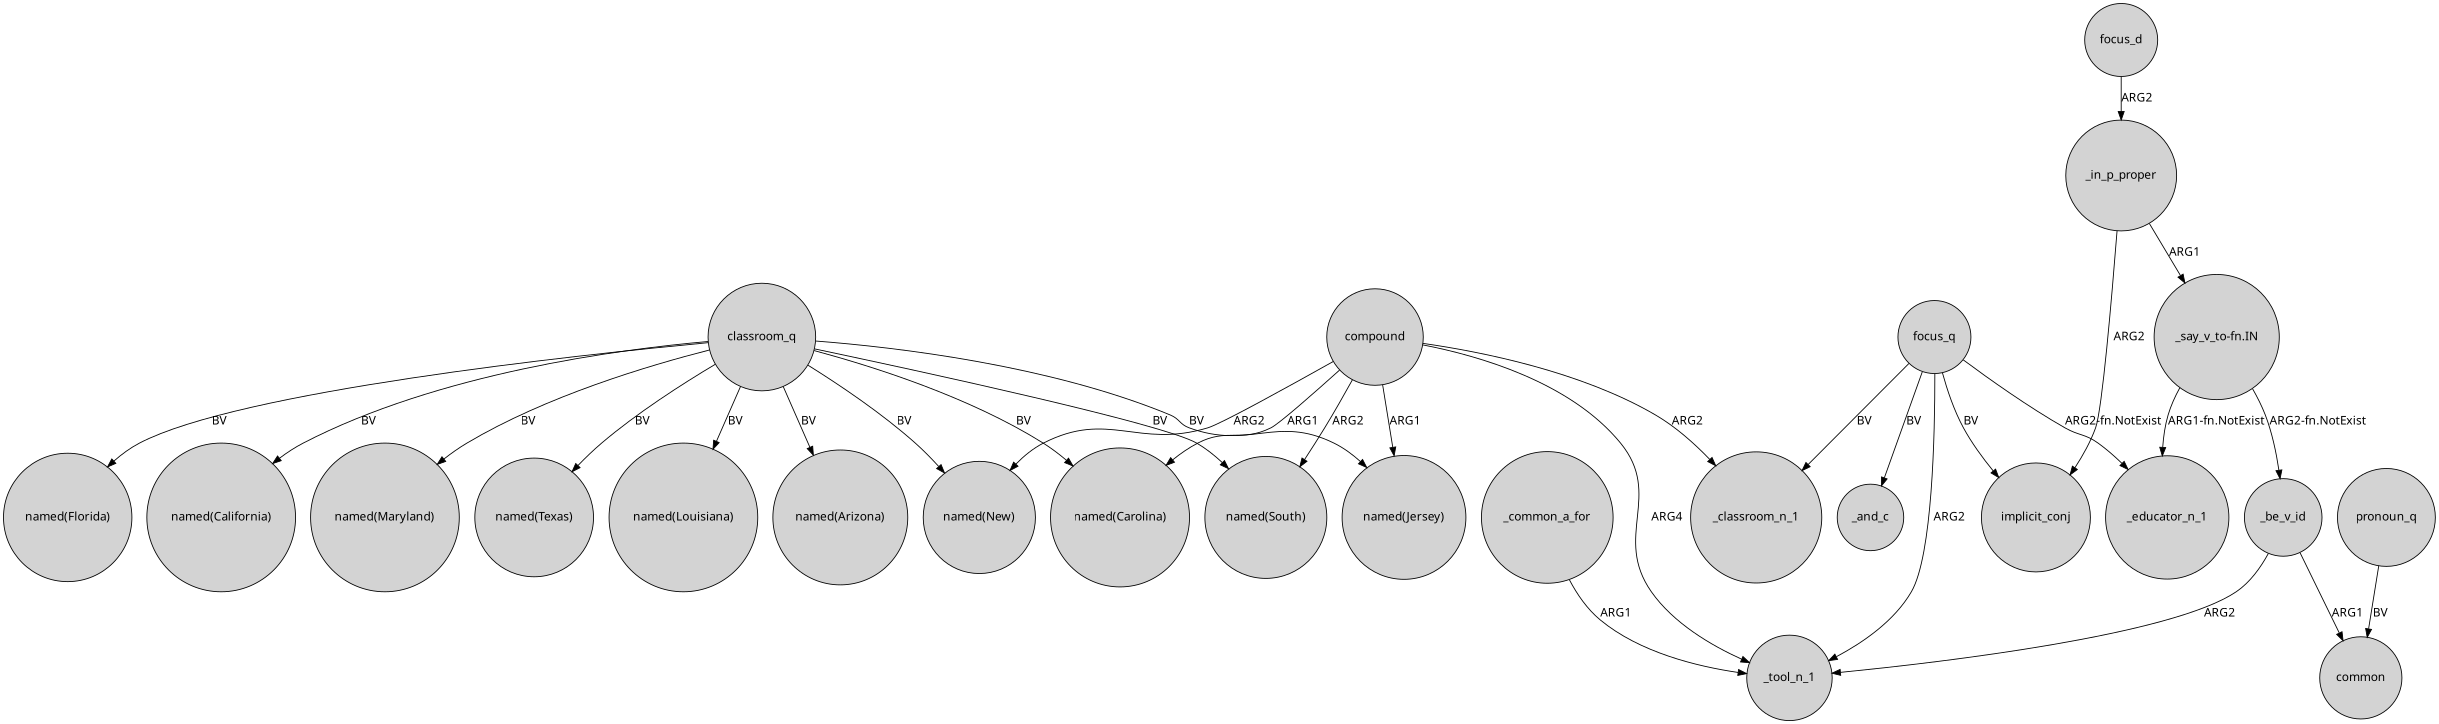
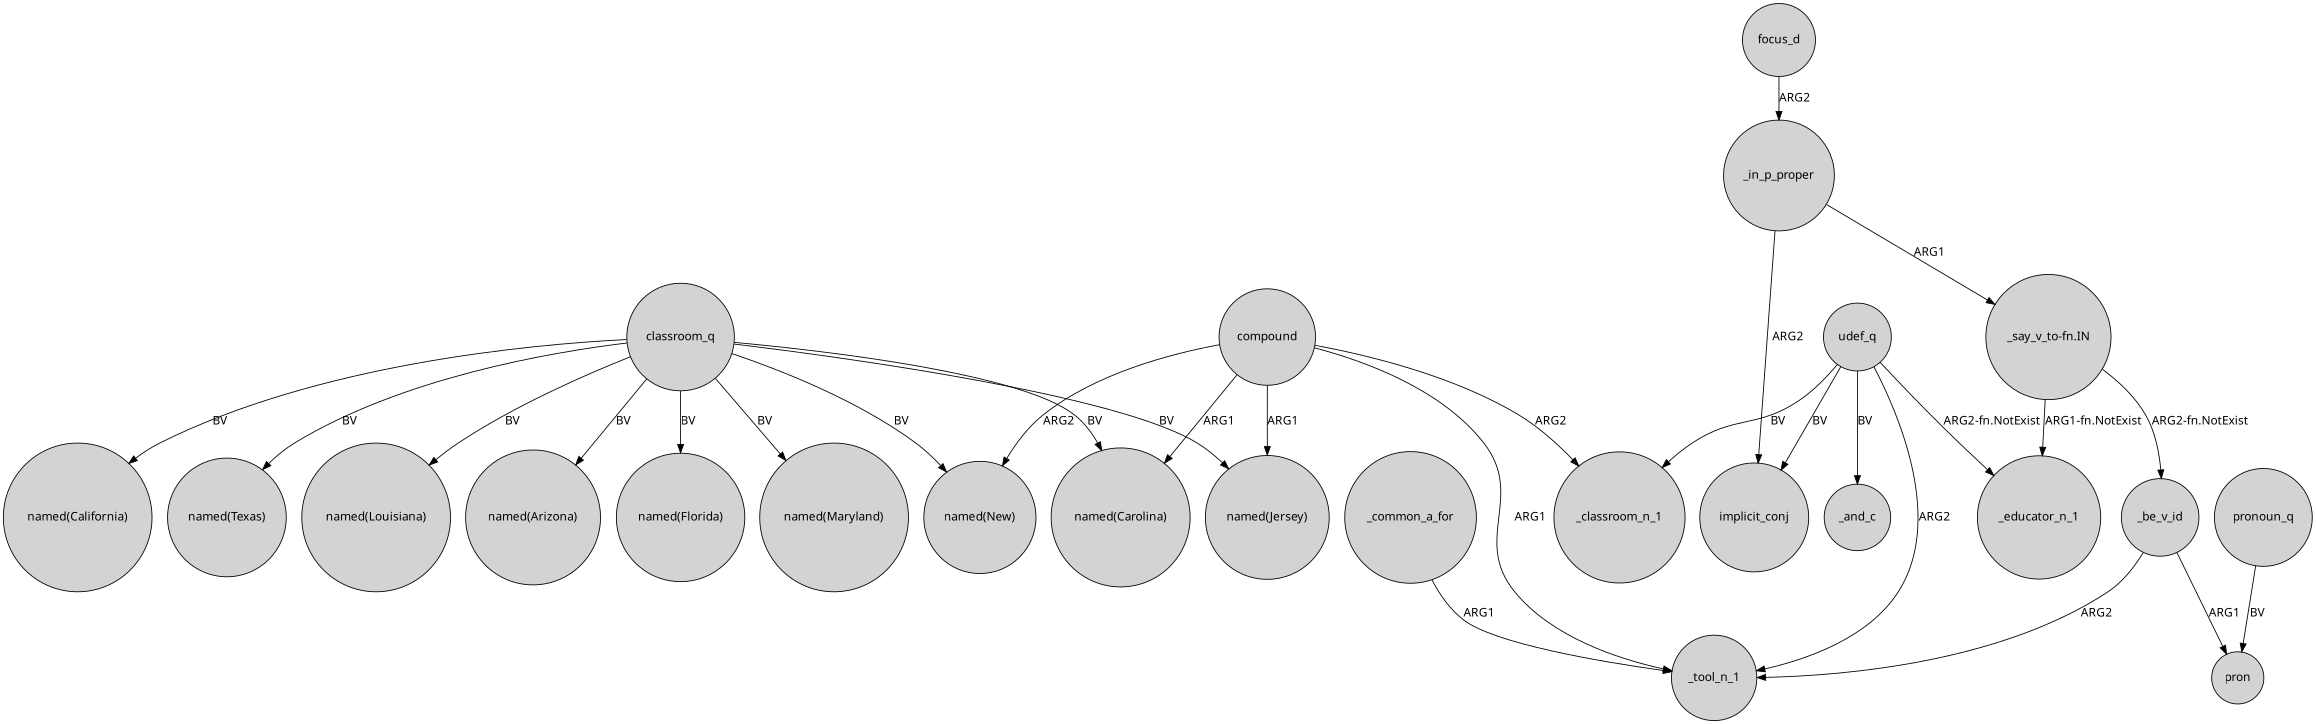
(1934, 337) -> (1857, 337)
(1266, 517) -> none
(1667, 517) -> (1530, 517)
(2361, 678) -> (2238, 678)
